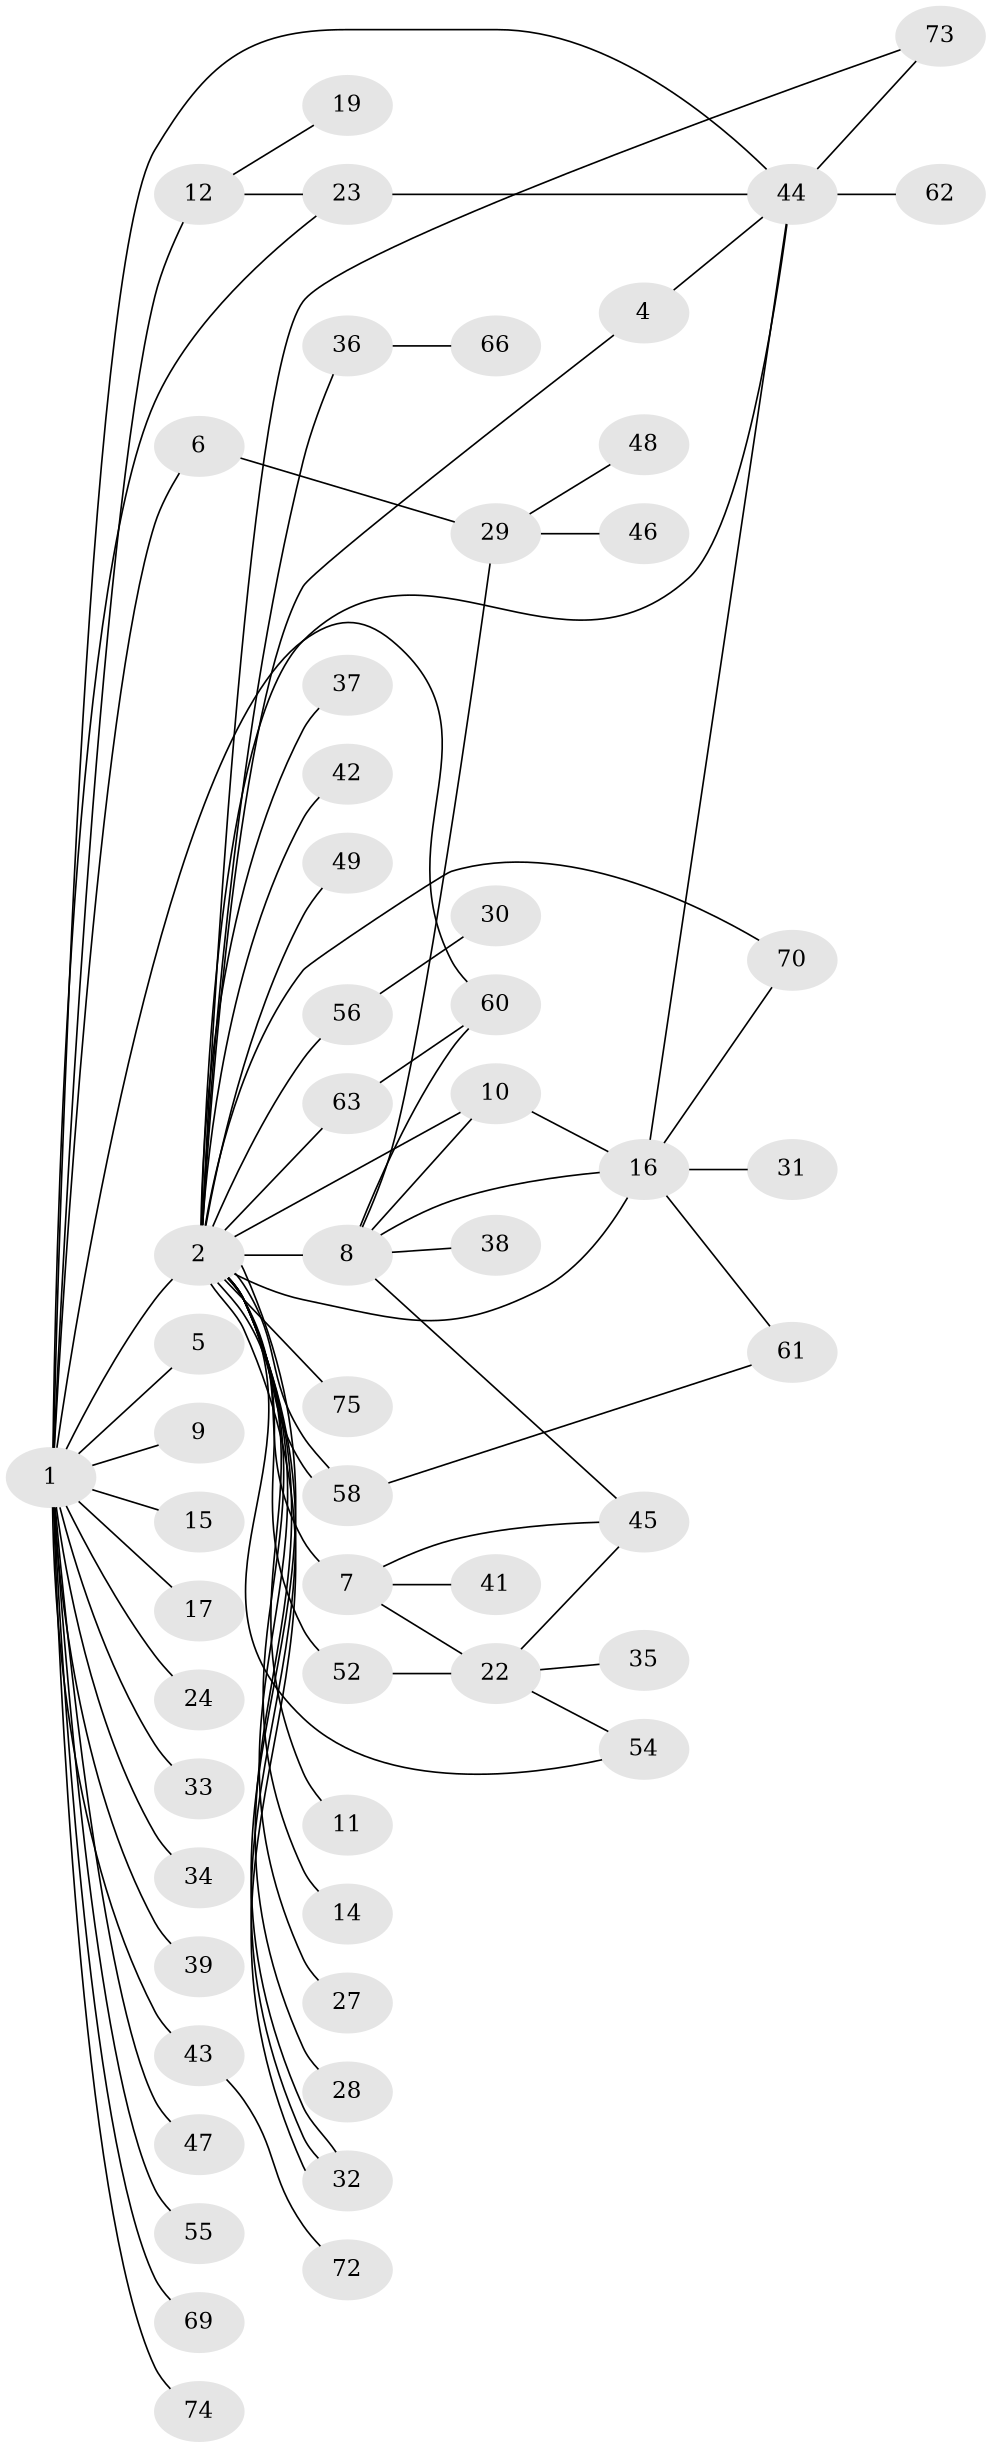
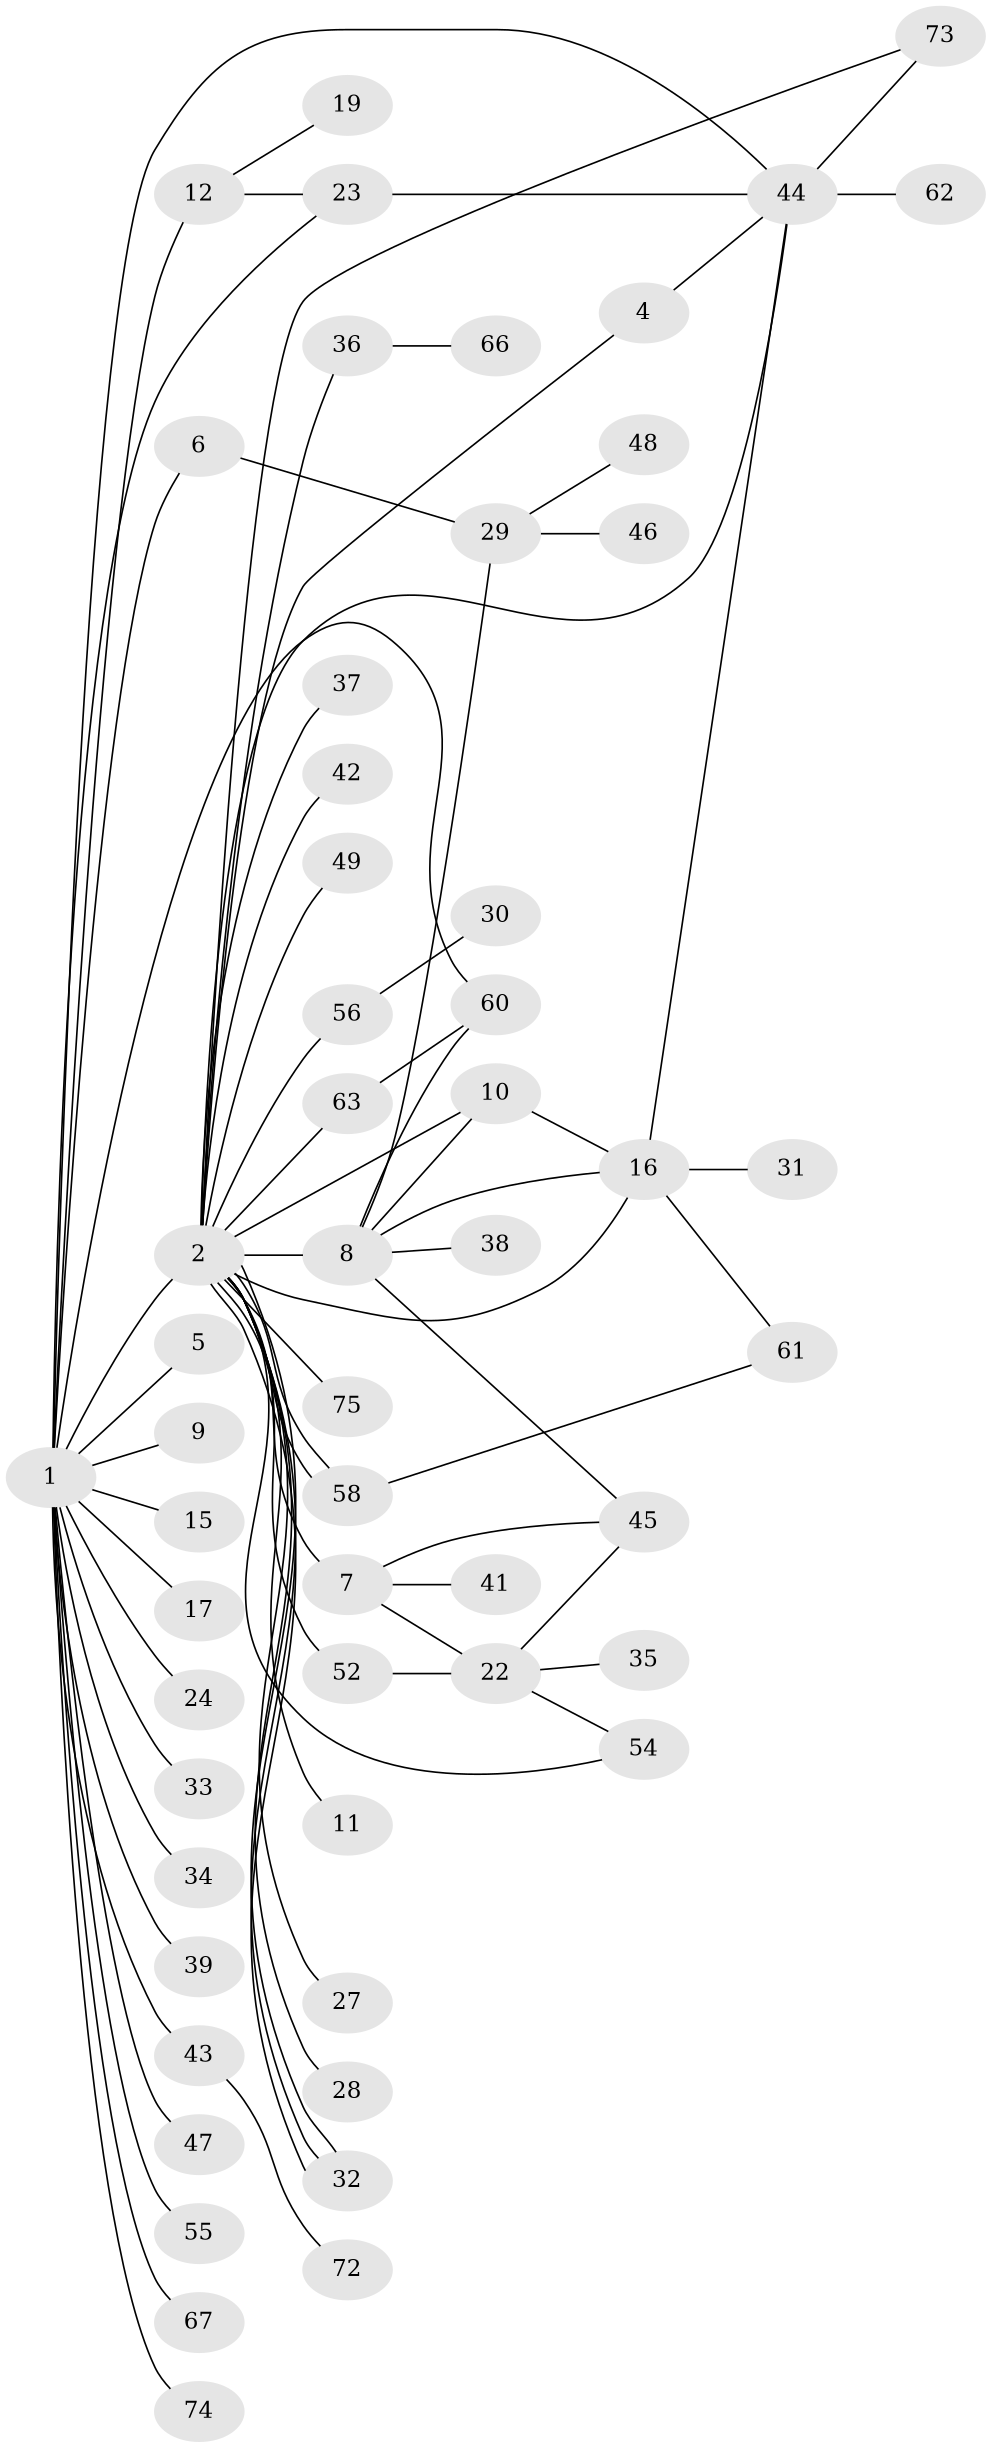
(792, 960) -> none
(348, 1914) -> none
(199, 2323) -> (199, 2323)
